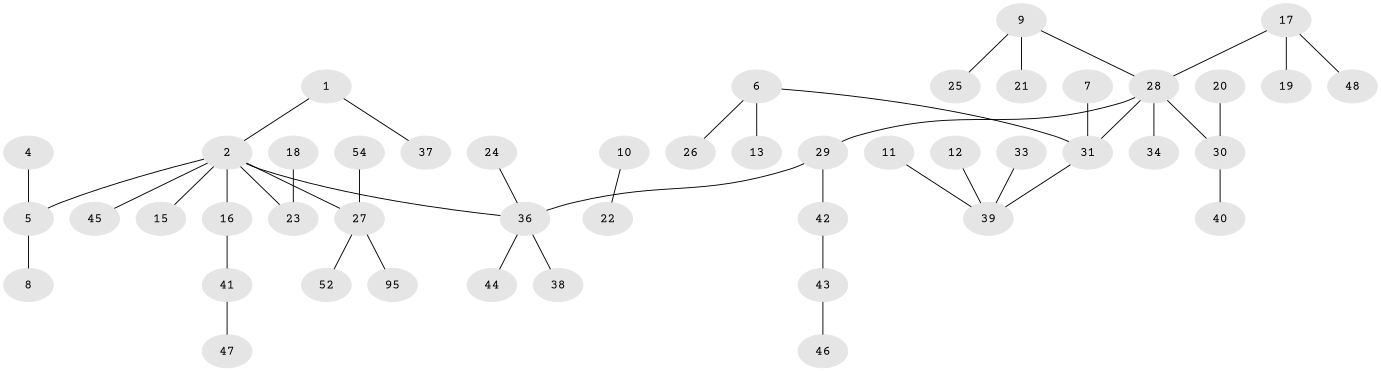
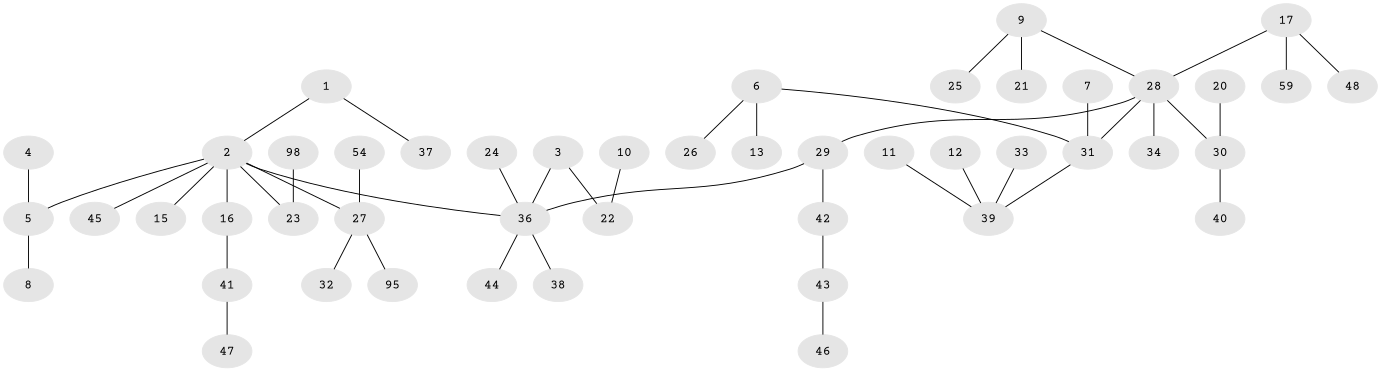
(1286, 86) -> (1286, 86)
(293, 153) -> (293, 153)
none -> (558, 153)
(326, 285) -> (326, 285)
